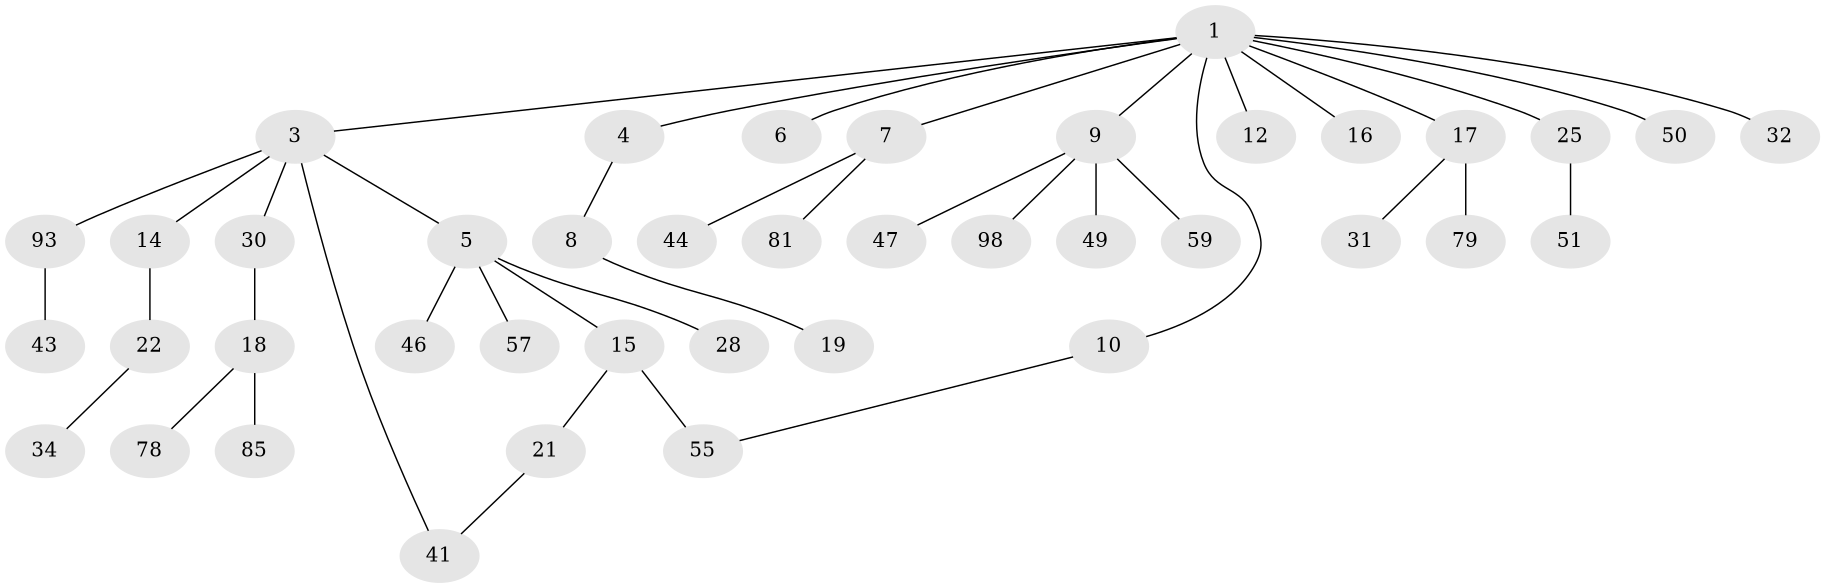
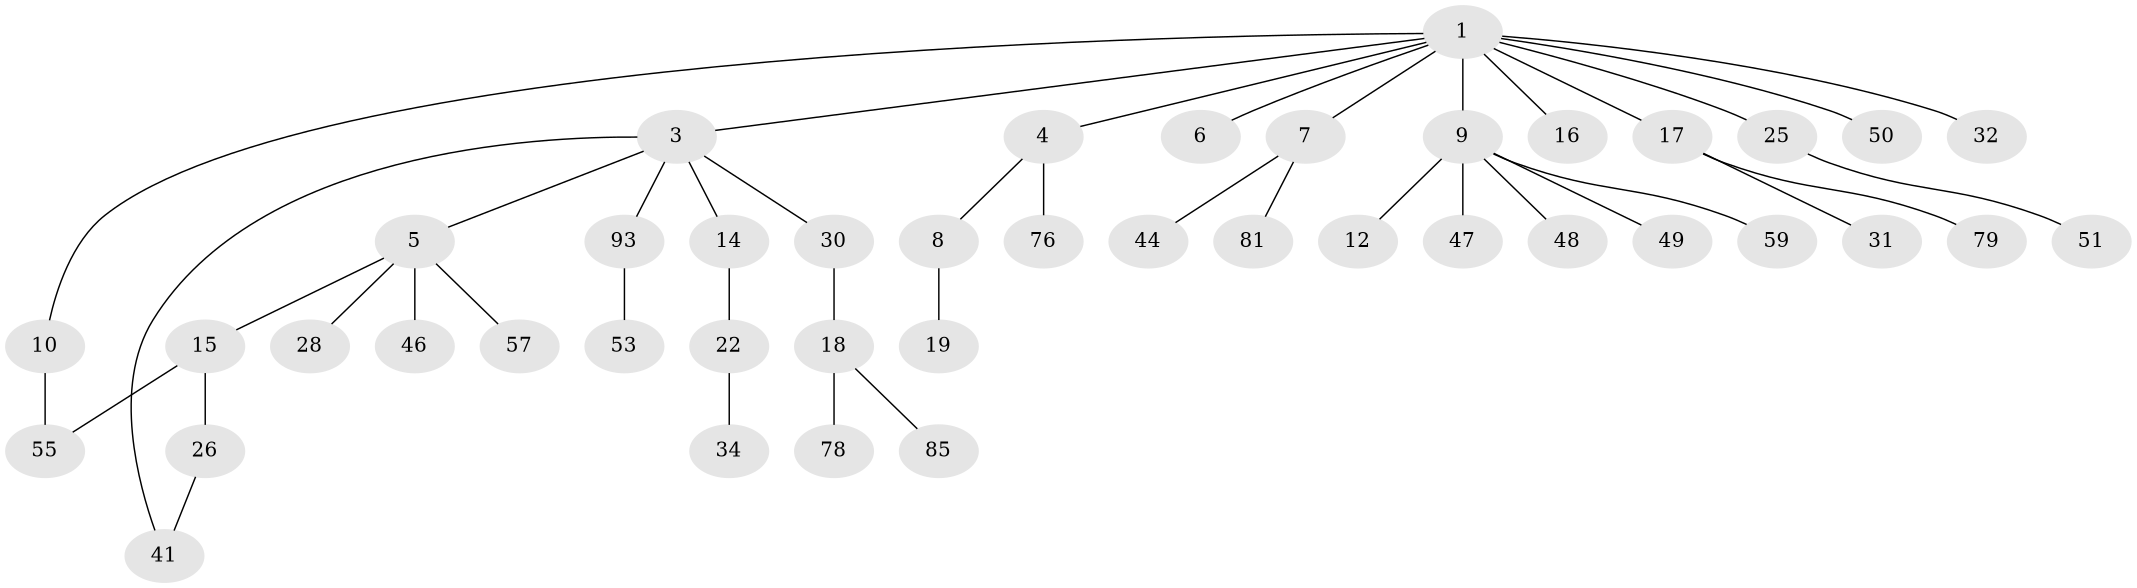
(1236, 85) -> (1411, 189)
(991, 242) -> (1568, 242)
none -> (1044, 242)
(45, 346) -> (624, 346)
(546, 451) -> (205, 451)
